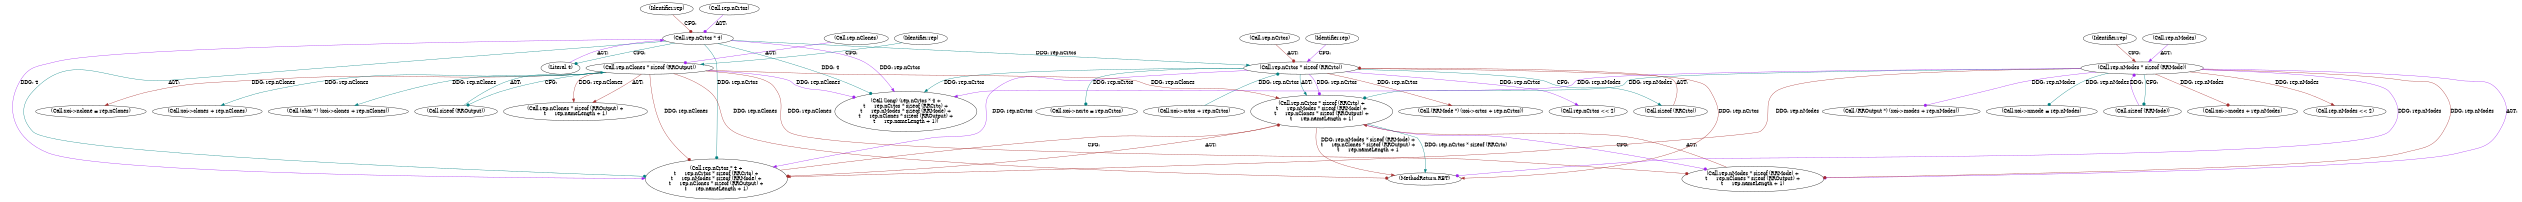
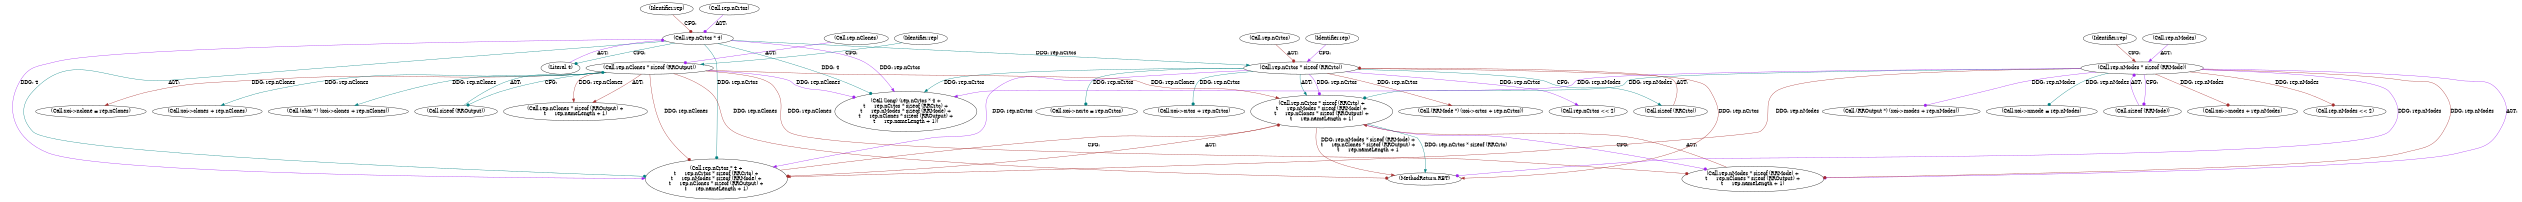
(609, 48) -> (609, 48)
(515, 79) -> (515, 79)
(2262, 82) -> (2262, 82)
(2137, 83) -> (2137, 83)
(1240, 88) -> (1214, 76)
(2146, 88) -> (2146, 88)
